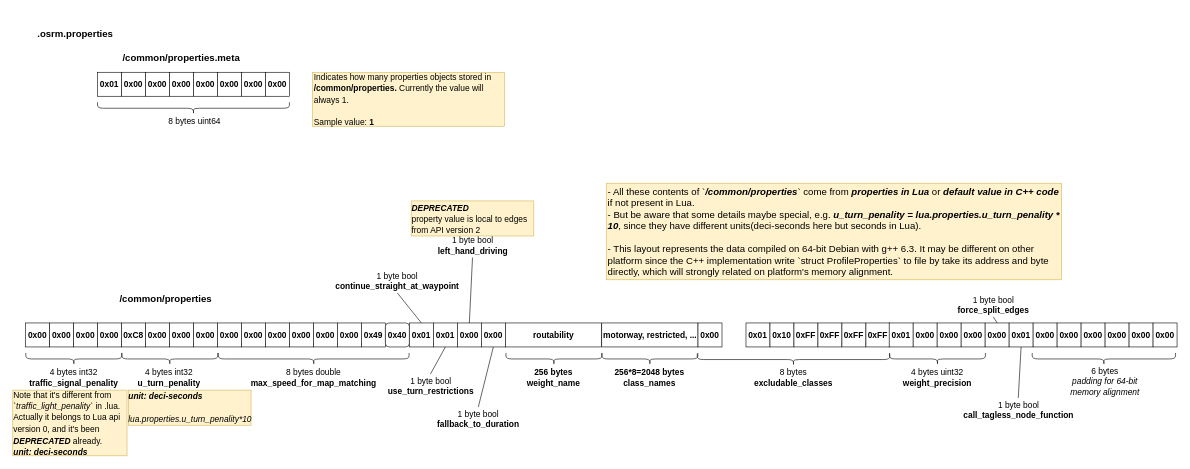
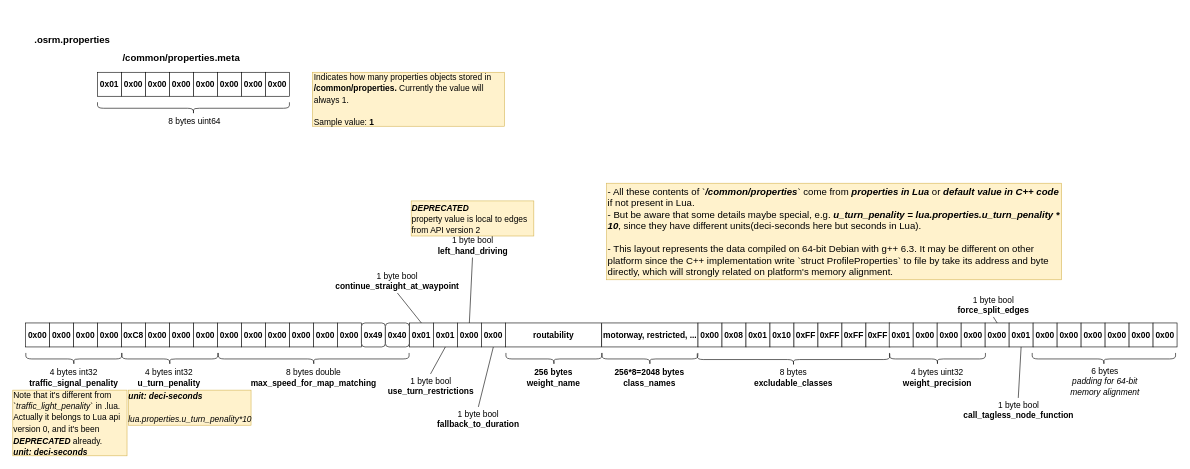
(110, 33) -> (107, 39)
(192, 299) -> none
(374, 335) -> (374, 335)
none -> (734, 335)
